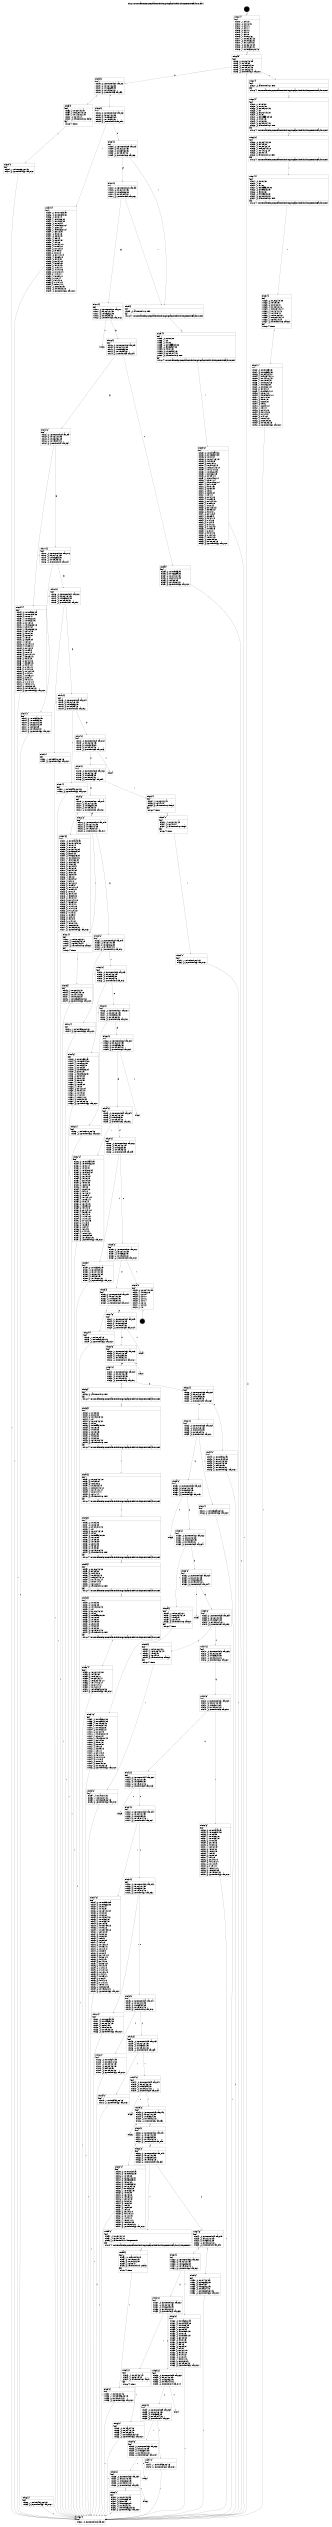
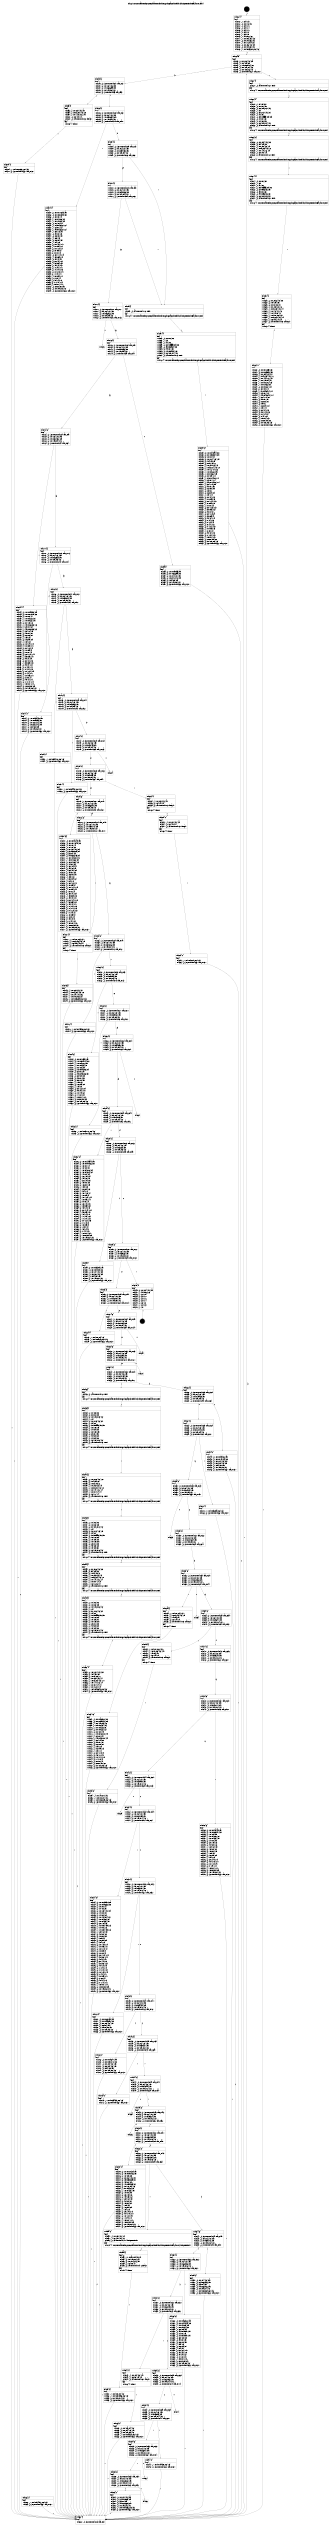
(177, 1576) -> (187, 1596)
